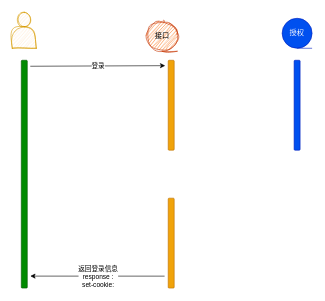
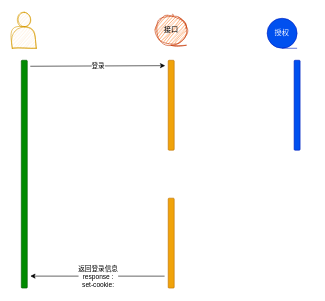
(297, 33) -> (282, 33)
(162, 36) -> (171, 30)
